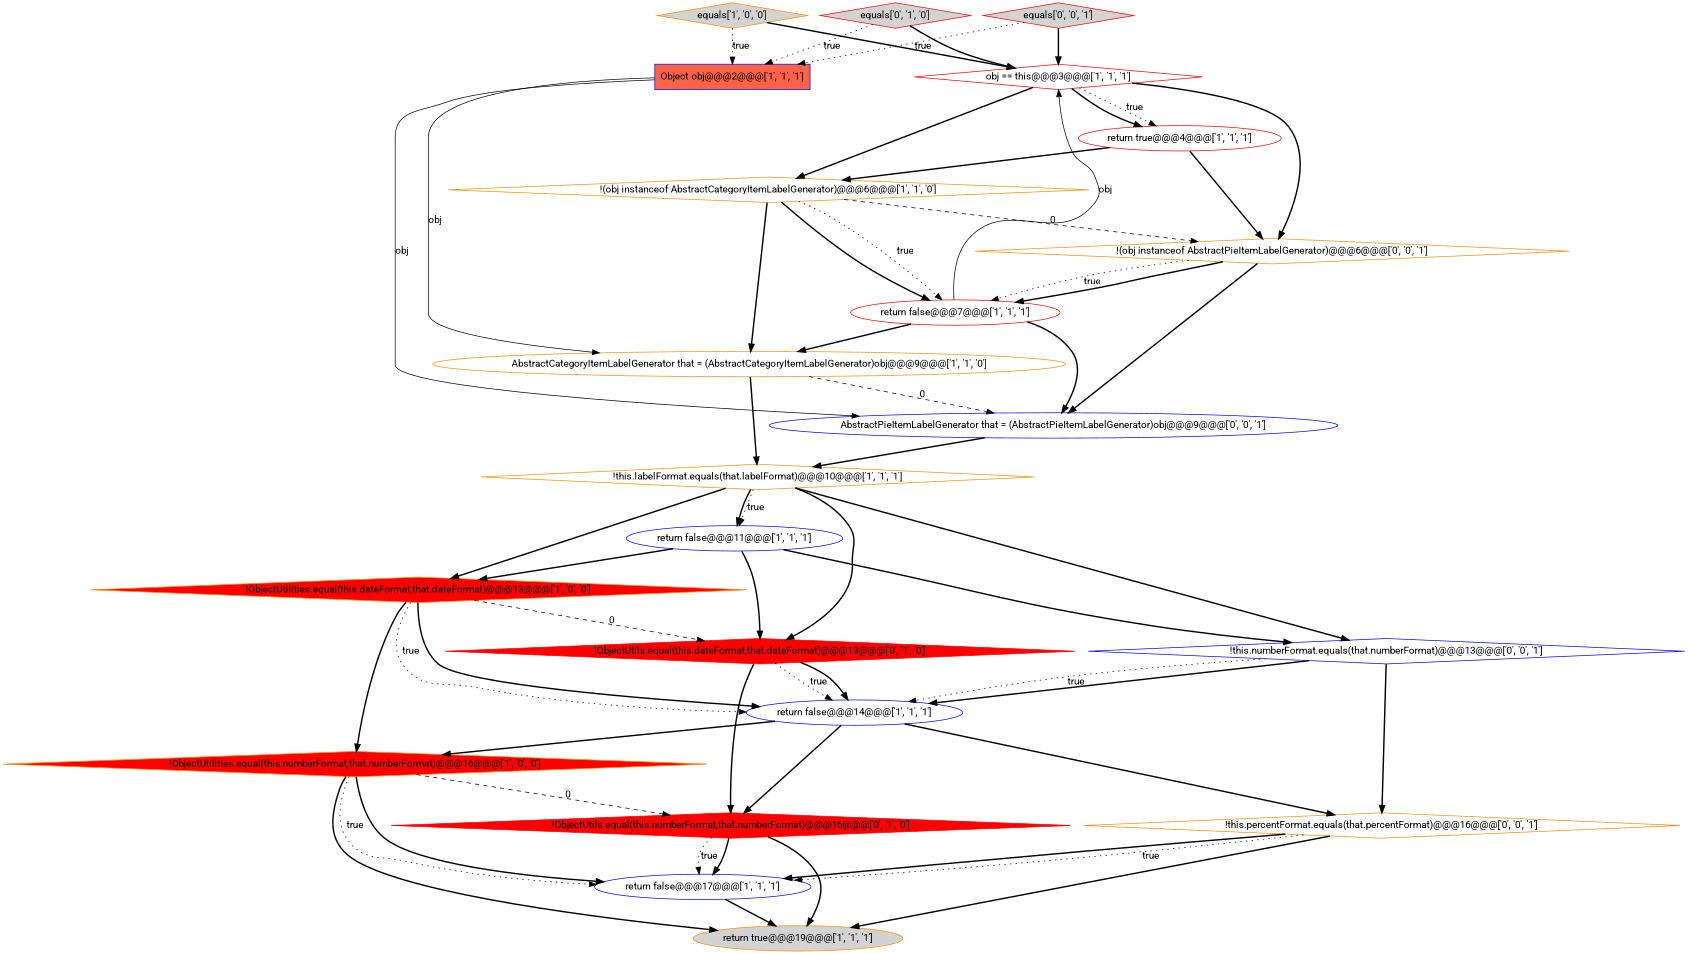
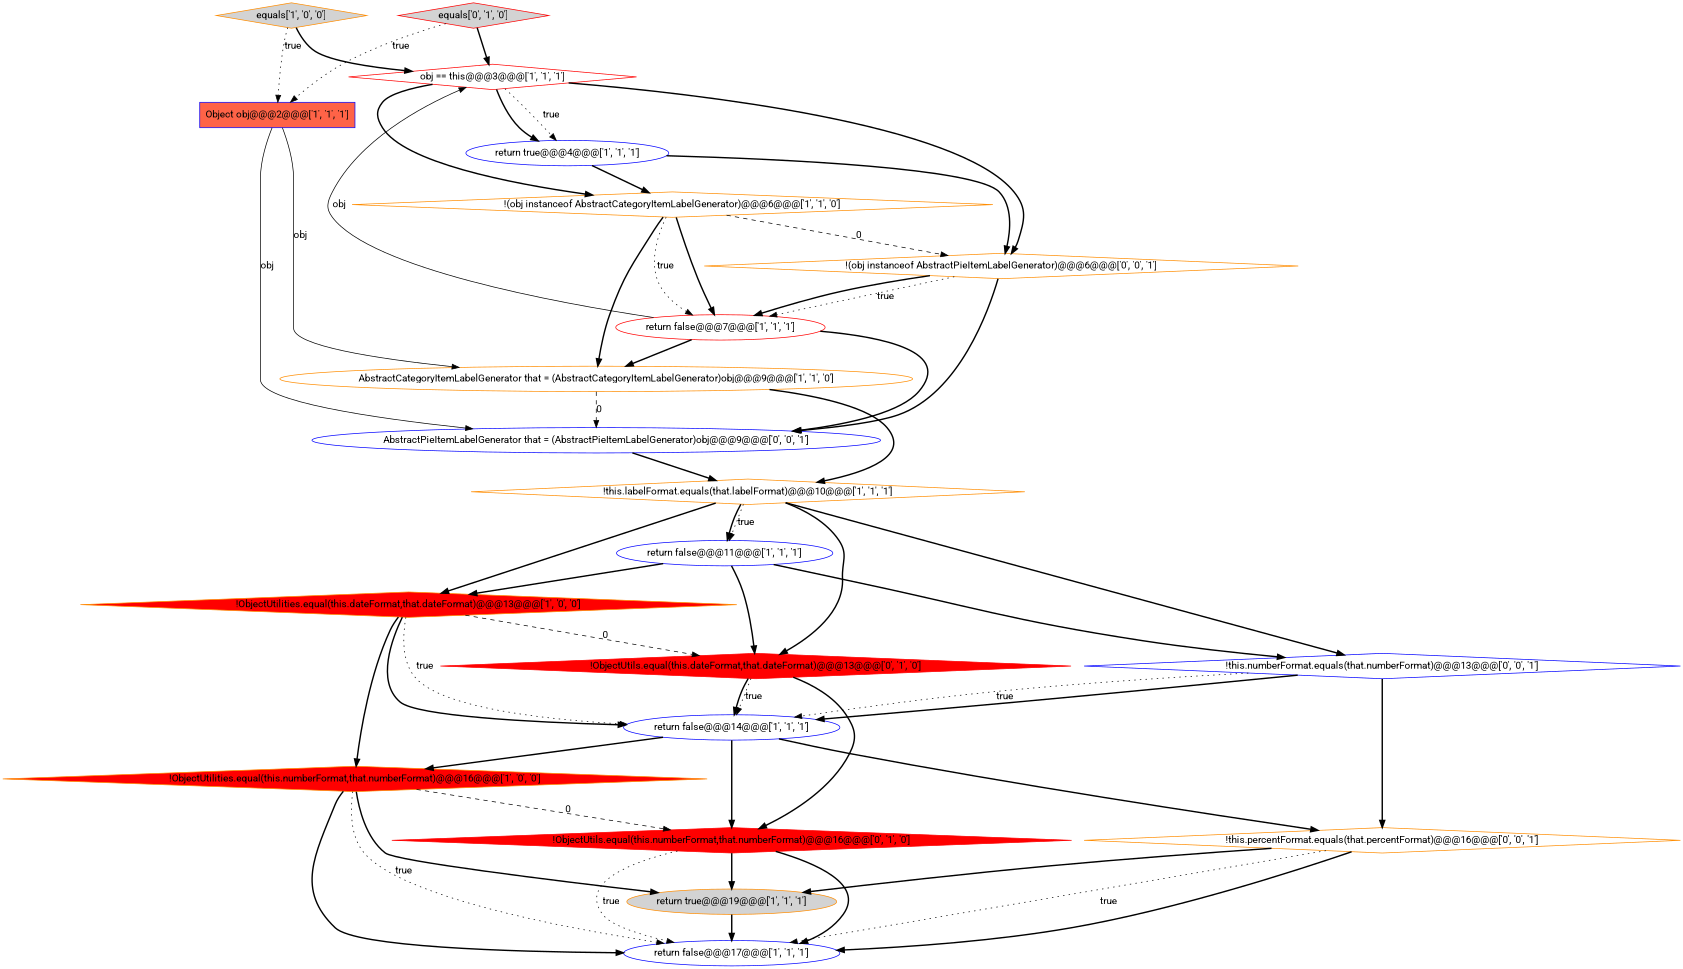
(1058, 16) -> none
(1180, 138) -> (567, 153)
(747, 911) -> (732, 924)
